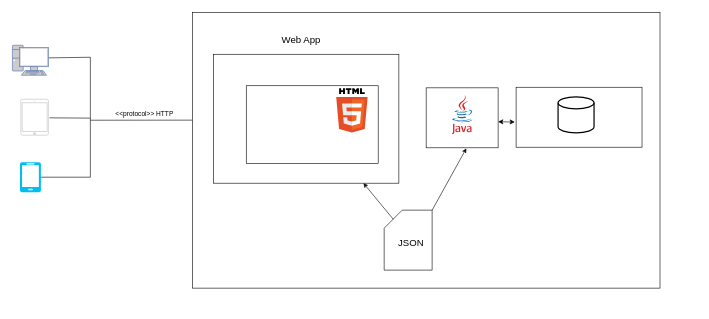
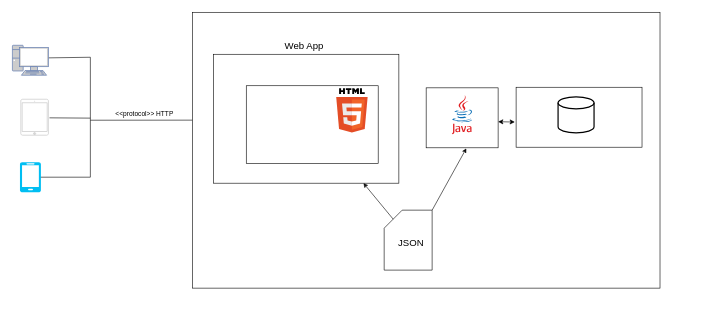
(303, 39) -> (306, 45)
